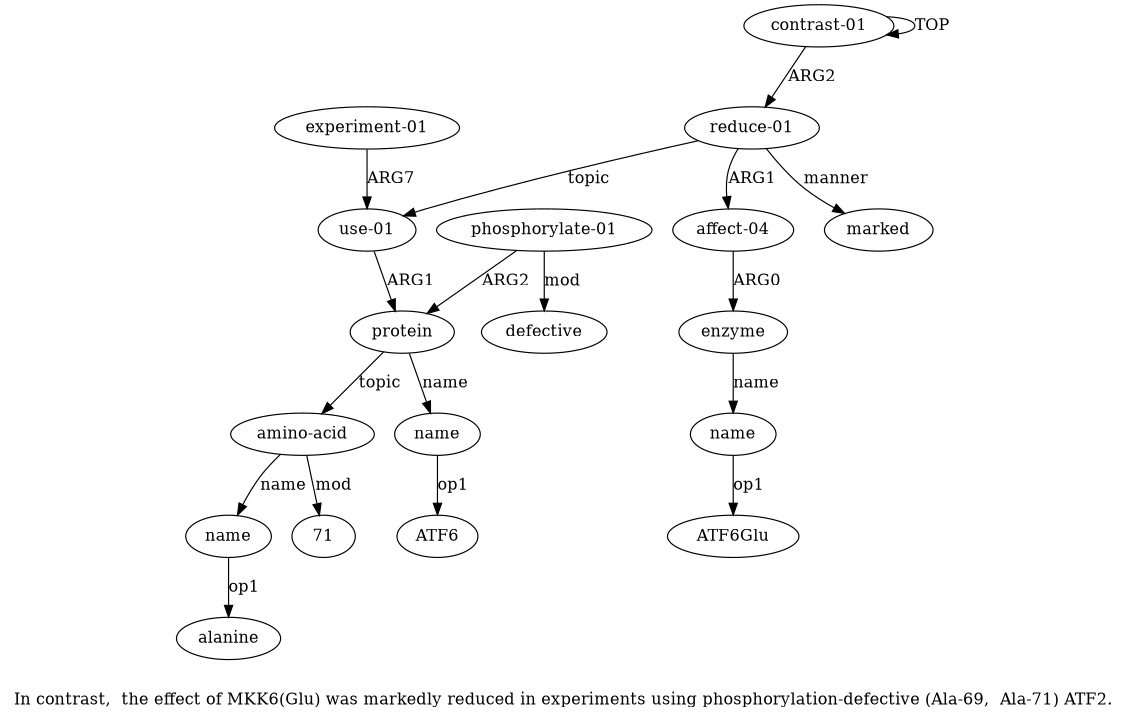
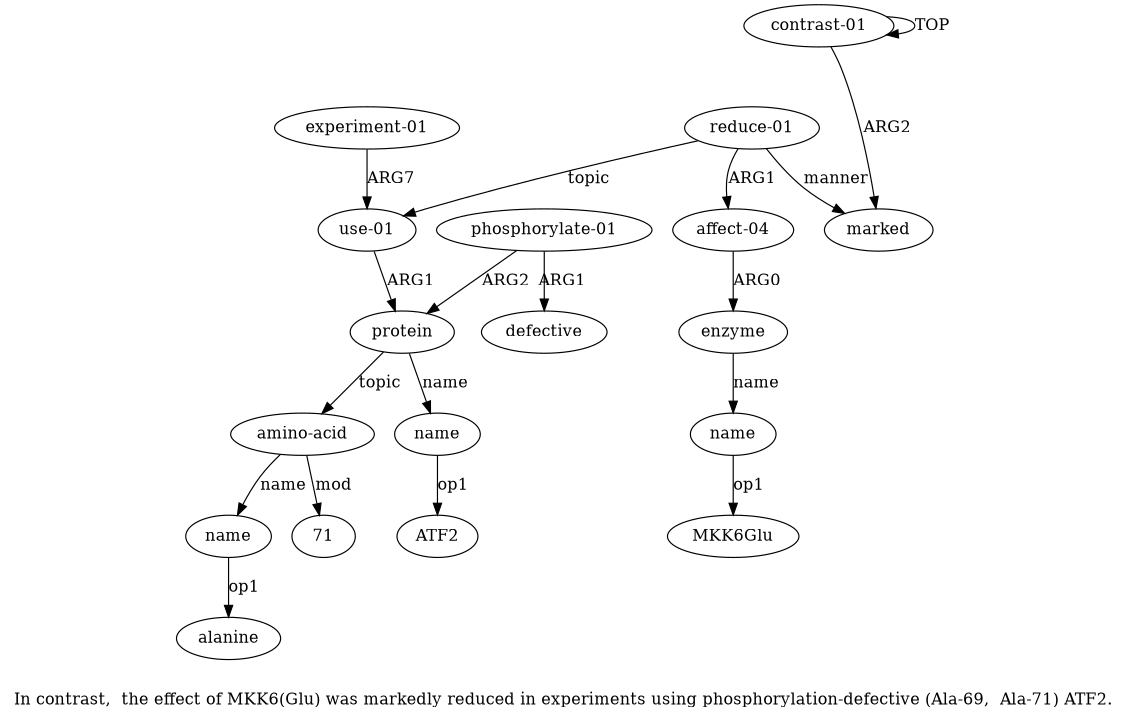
(789, 72) -> (858, 120)
(562, 281) -> (562, 281)
(437, 536) -> (437, 536)
(733, 536) -> (733, 536)
